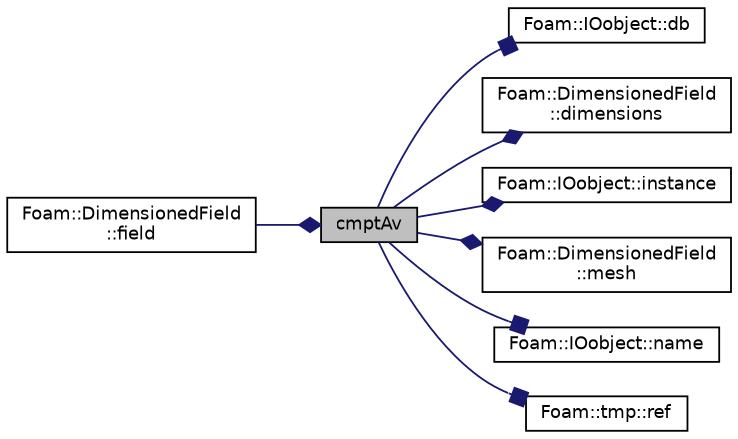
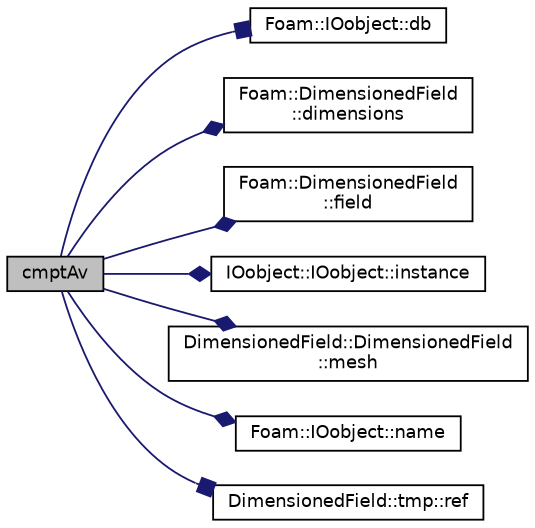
(607, 185) -> (348, 274)
(277, 225) -> (159, 242)
(607, 265) -> (348, 354)
(445, 288) -> (130, 368)
(607, 414) -> (348, 502)
